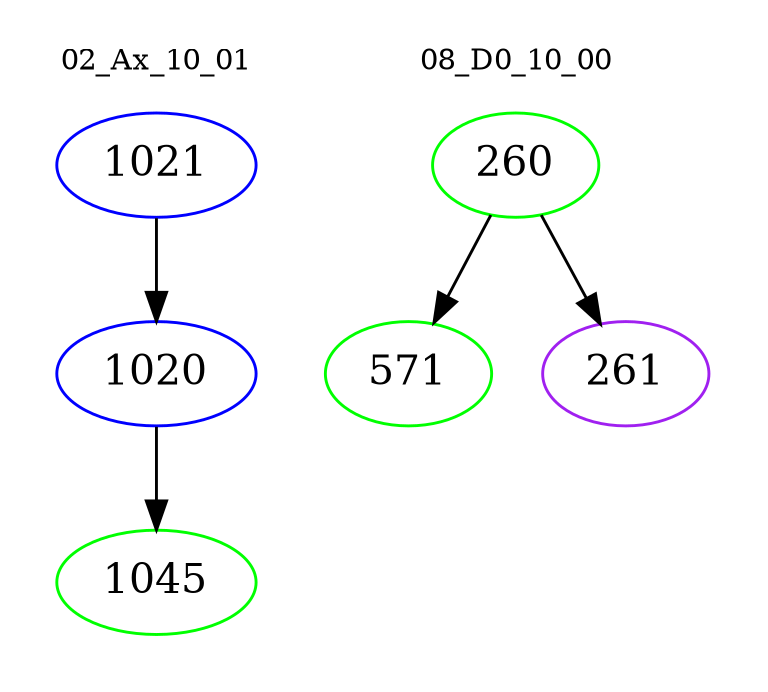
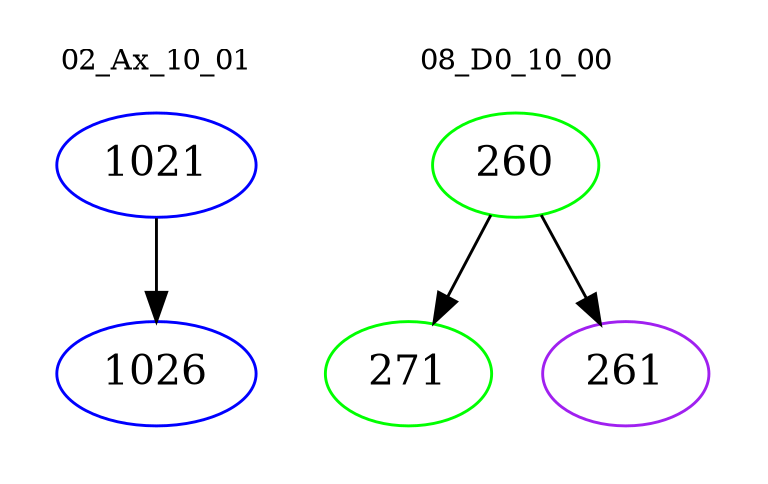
(156, 374) -> (156, 374)
(409, 374) -> (409, 374)
(156, 582) -> none
